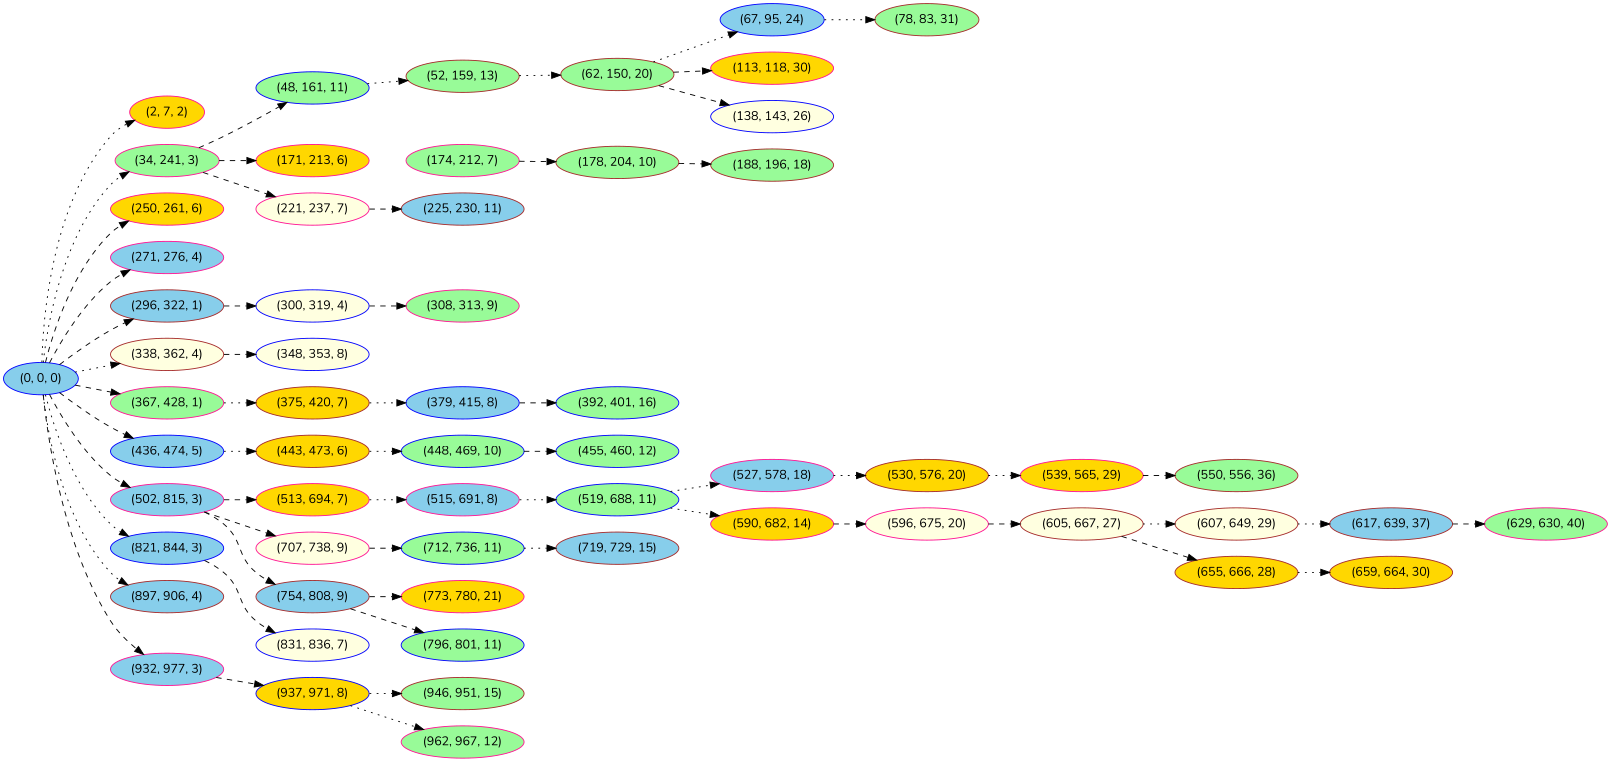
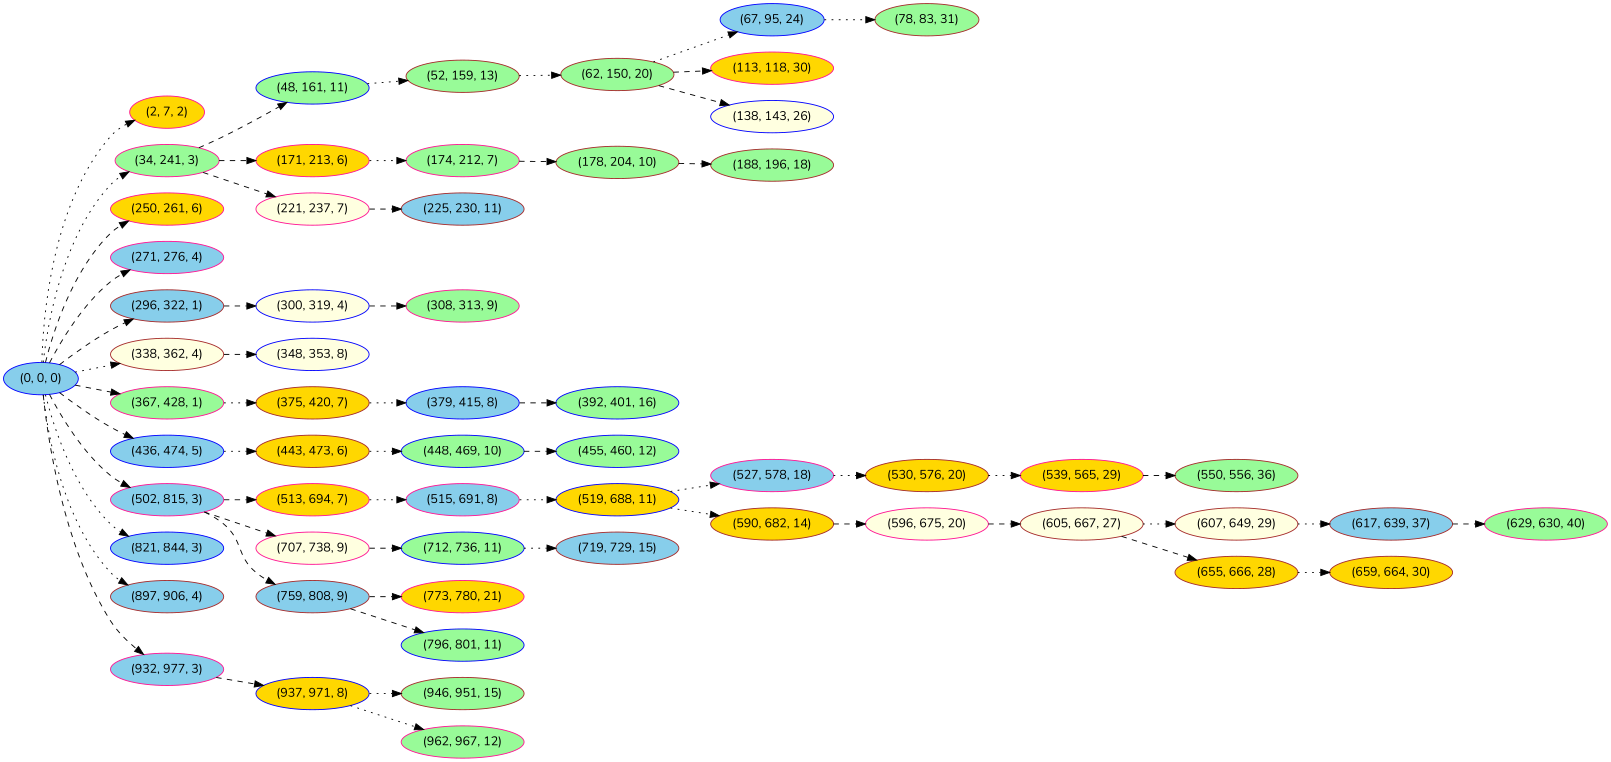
none -> (383, 161)
(617, 500) -> (617, 500)
(772, 524) -> (772, 524)
(313, 597) -> (313, 597)
(313, 645) -> none
